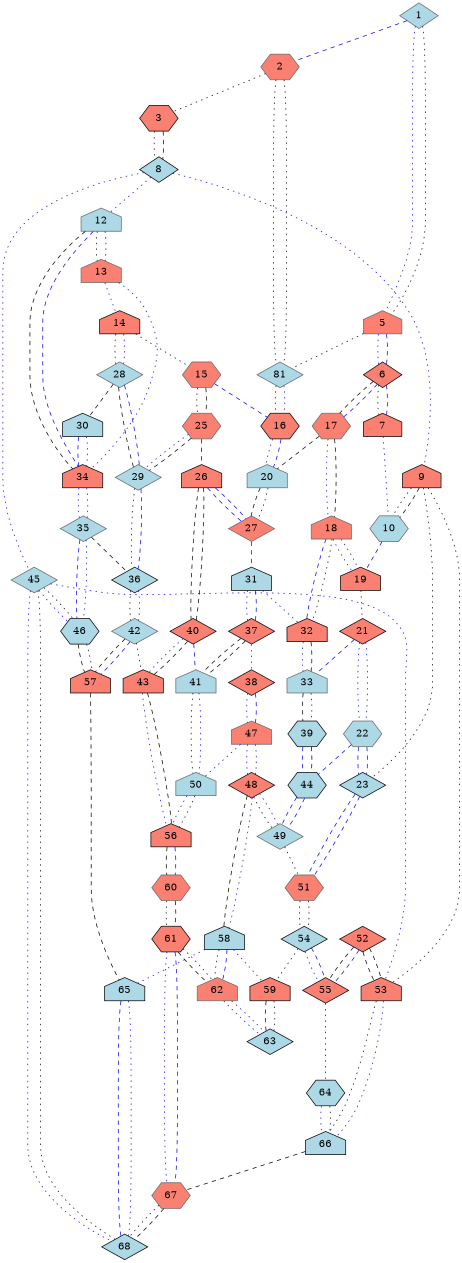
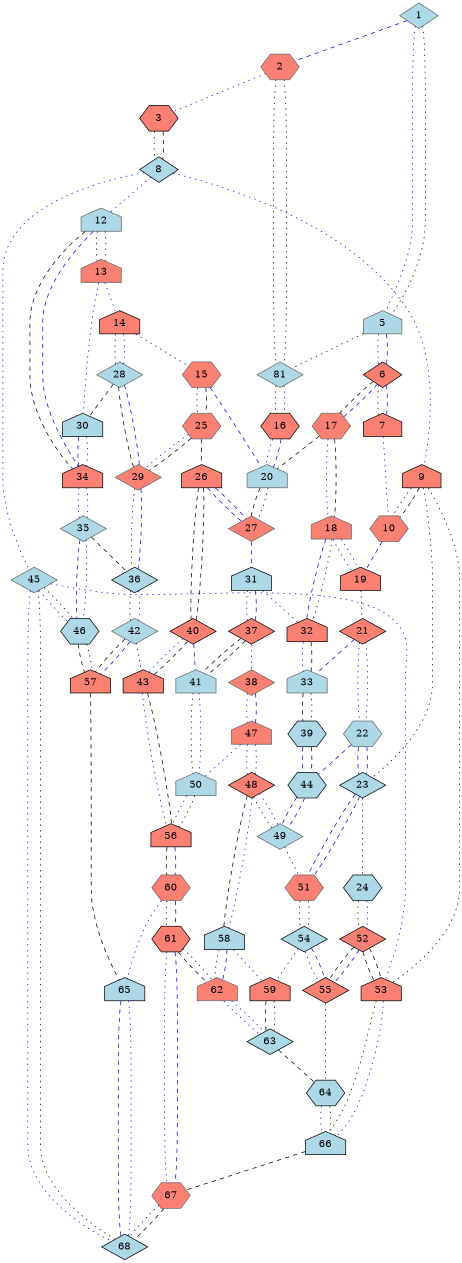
(219, 93) -> (219, 93)
(383, 323) -> (383, 323)
(152, 378) -> (89, 348)
(241, 401) -> (236, 427)
(138, 477) -> (138, 477)
(389, 529) -> (389, 529)
(252, 683) -> (252, 683)
none -> (363, 888)
(171, 966) -> (140, 938)
none -> (296, 1066)
